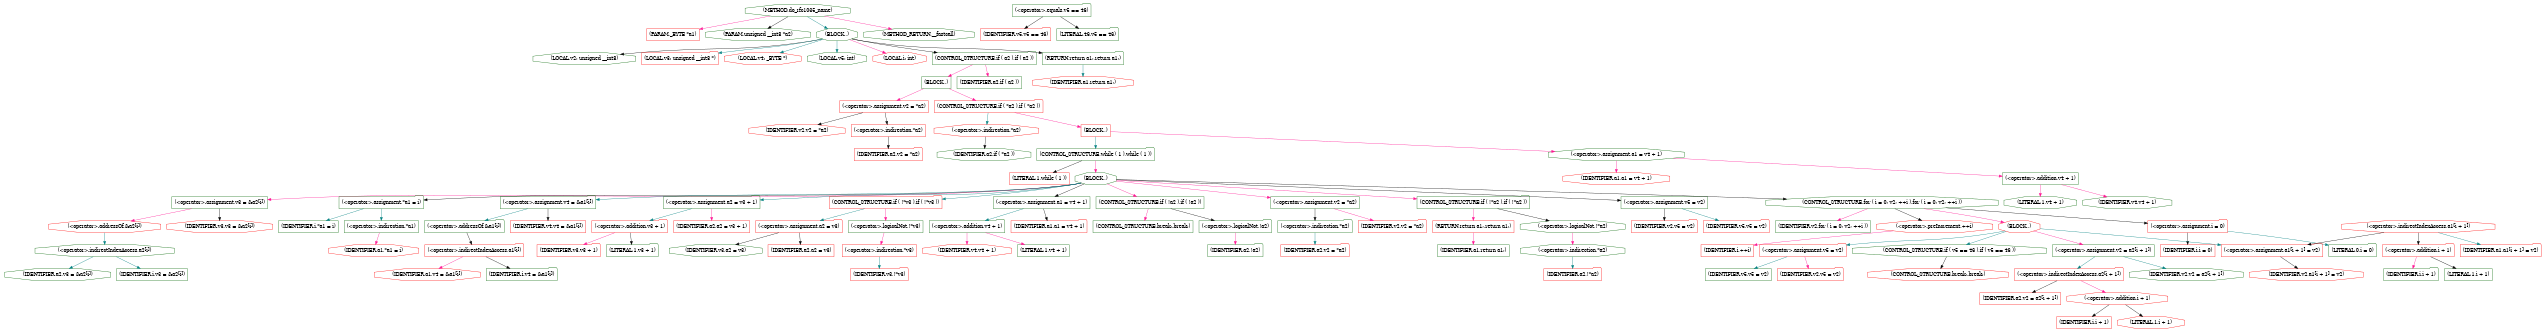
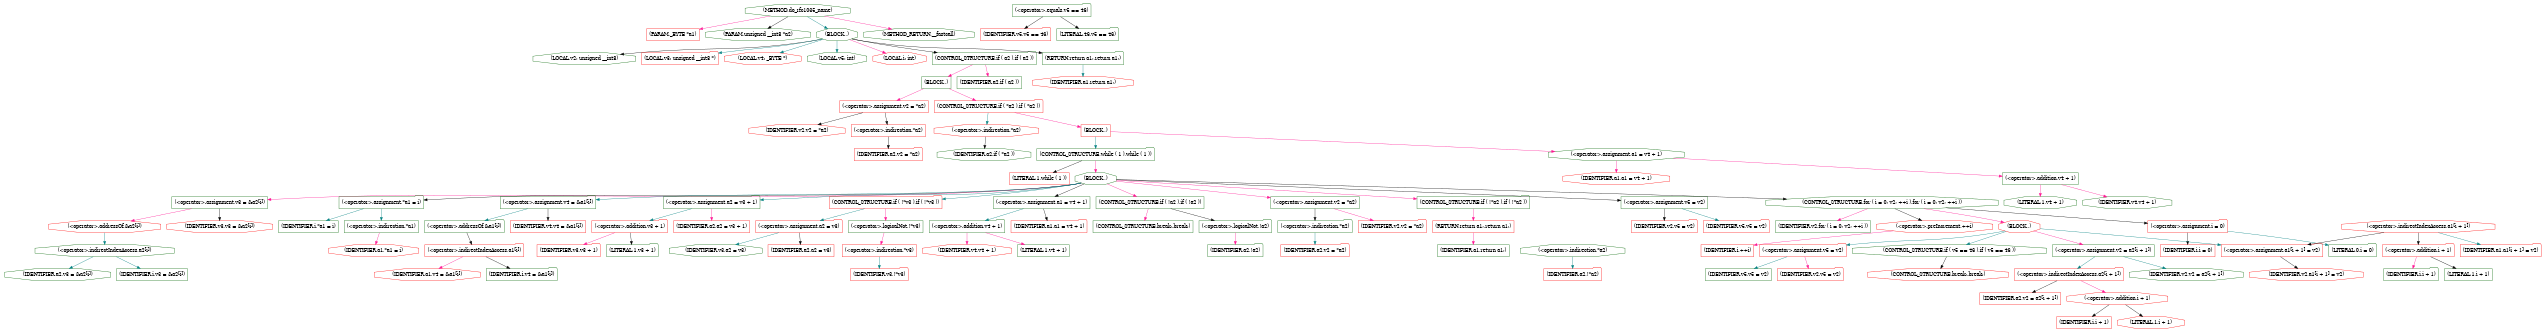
(1573, 227) -> none
(759, 238) -> (759, 238)
